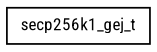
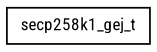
(78, 26) -> (78, 26)
